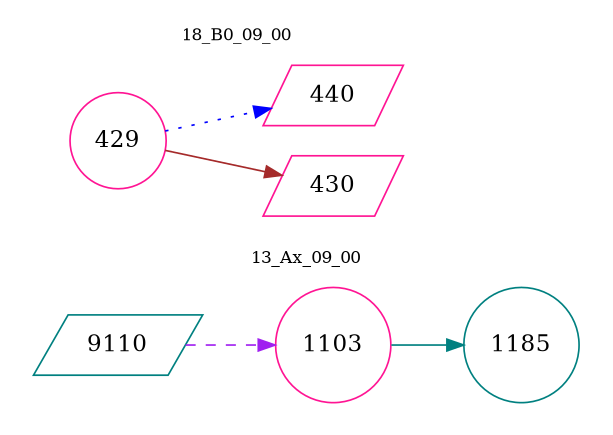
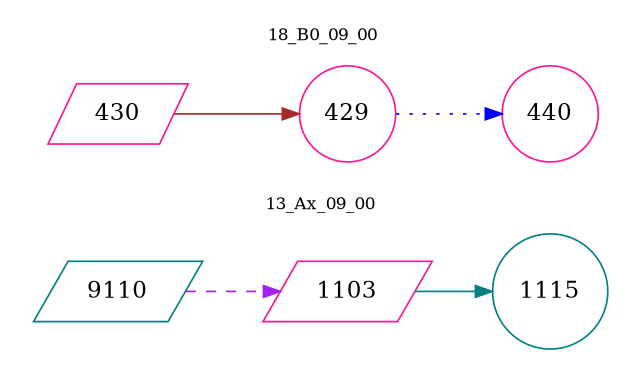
(333, 95) -> (550, 114)
(215, 161) -> (228, 114)
(333, 345) -> (348, 291)
(521, 345) -> (550, 291)
